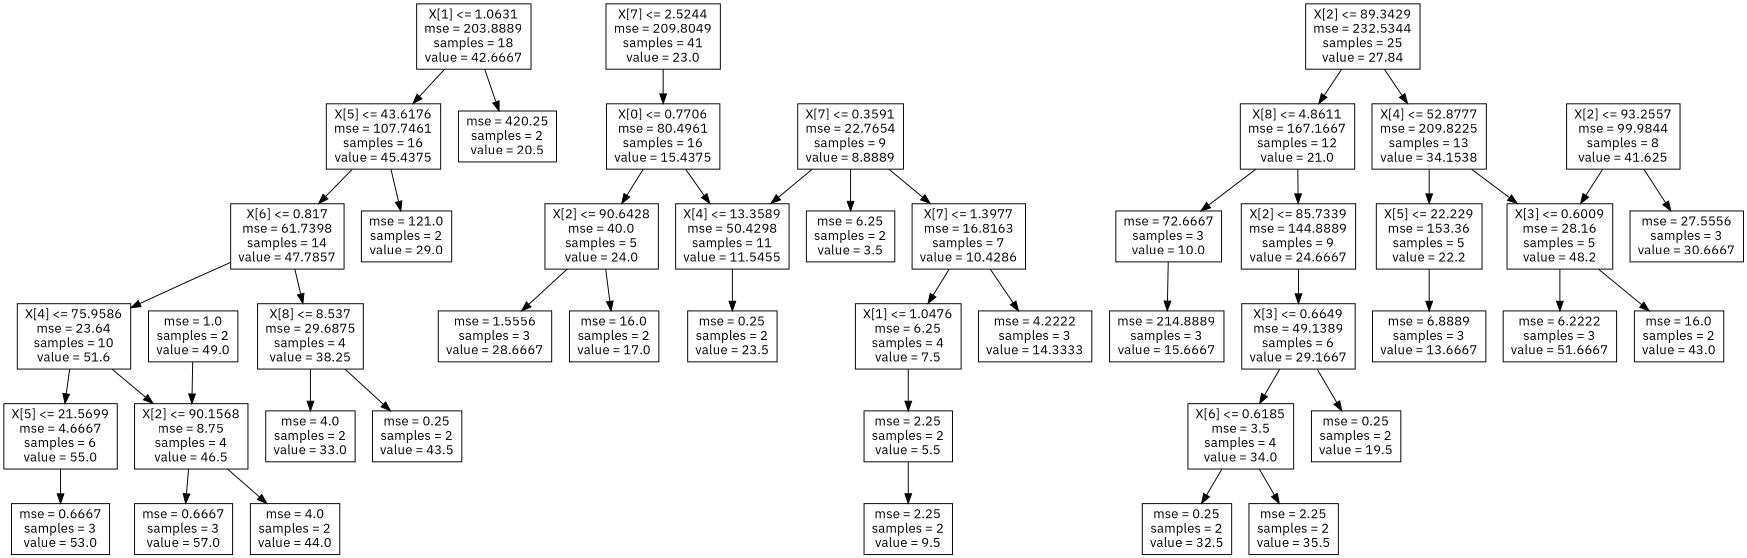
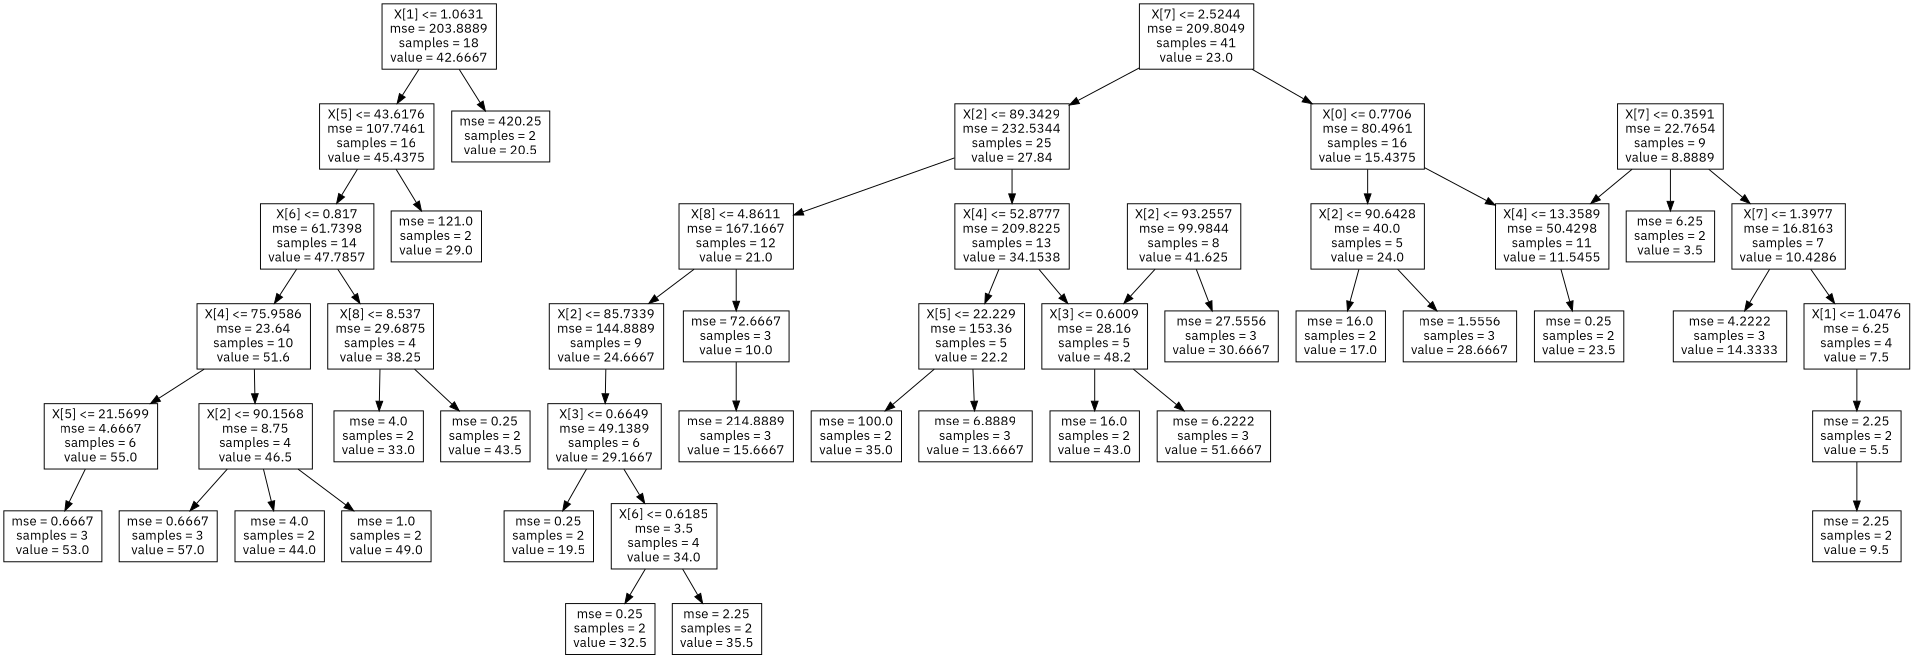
none -> (1109, 84)
(192, 378) -> (322, 487)
none -> (856, 436)
